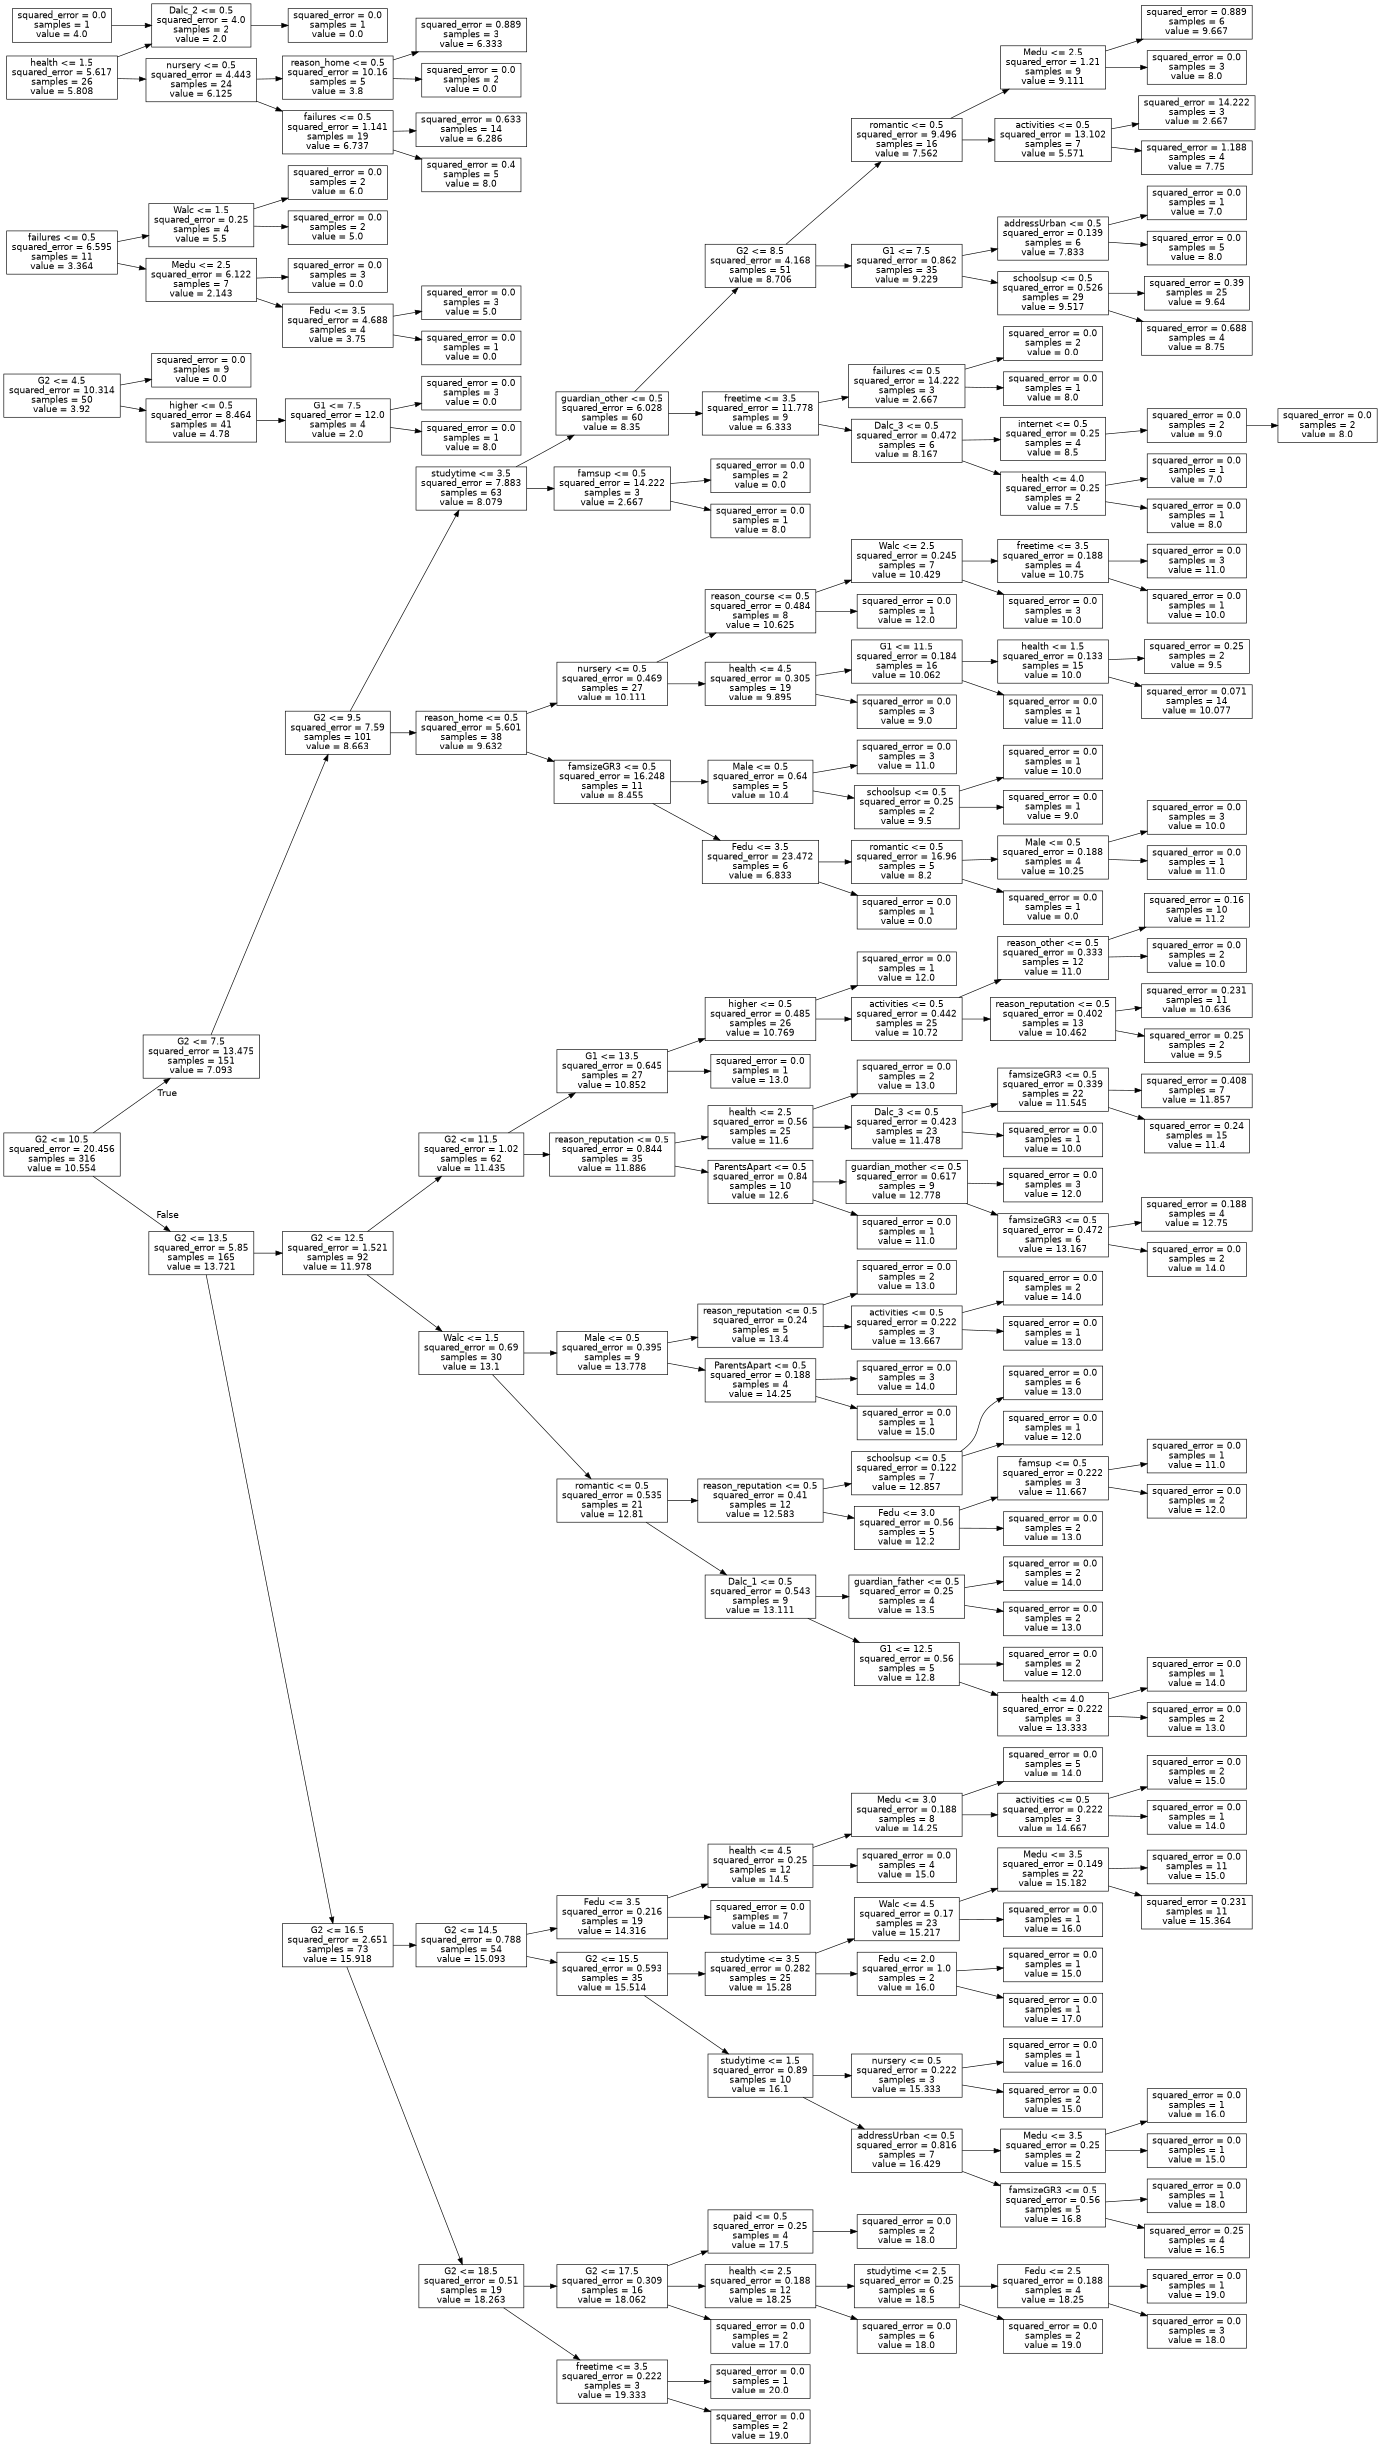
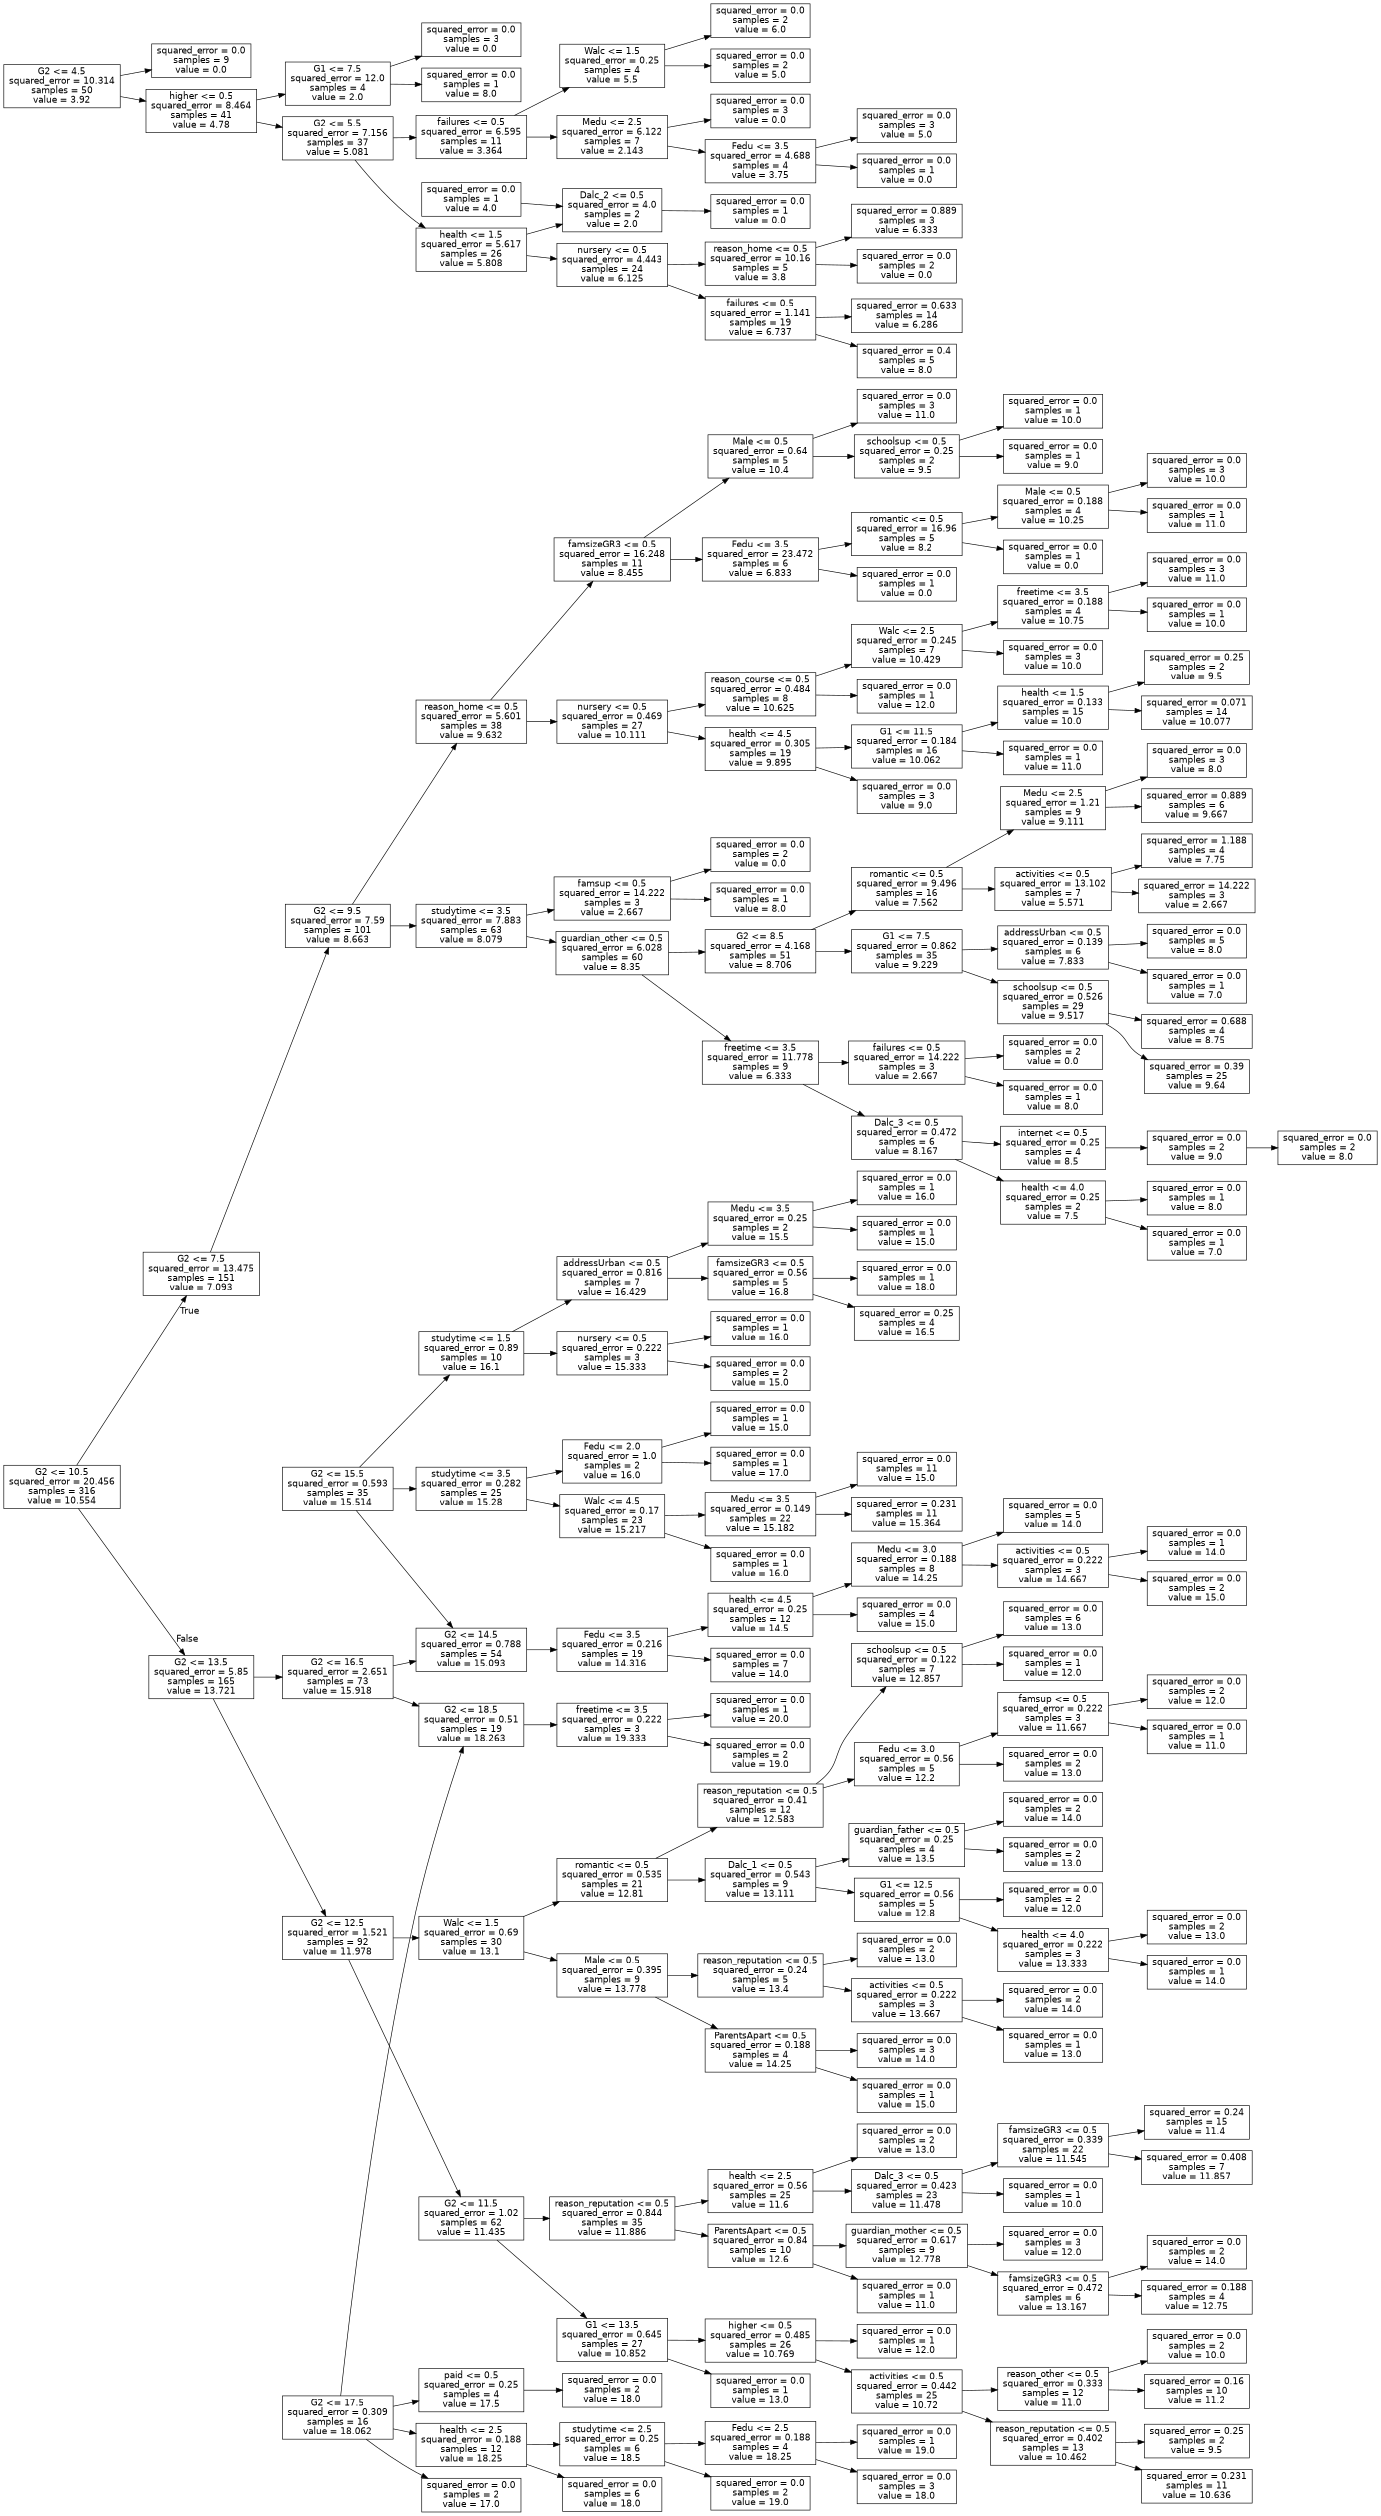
none -> (338, 138)
(539, 1959) -> (402, 1567)
(537, 2286) -> (385, 2071)
